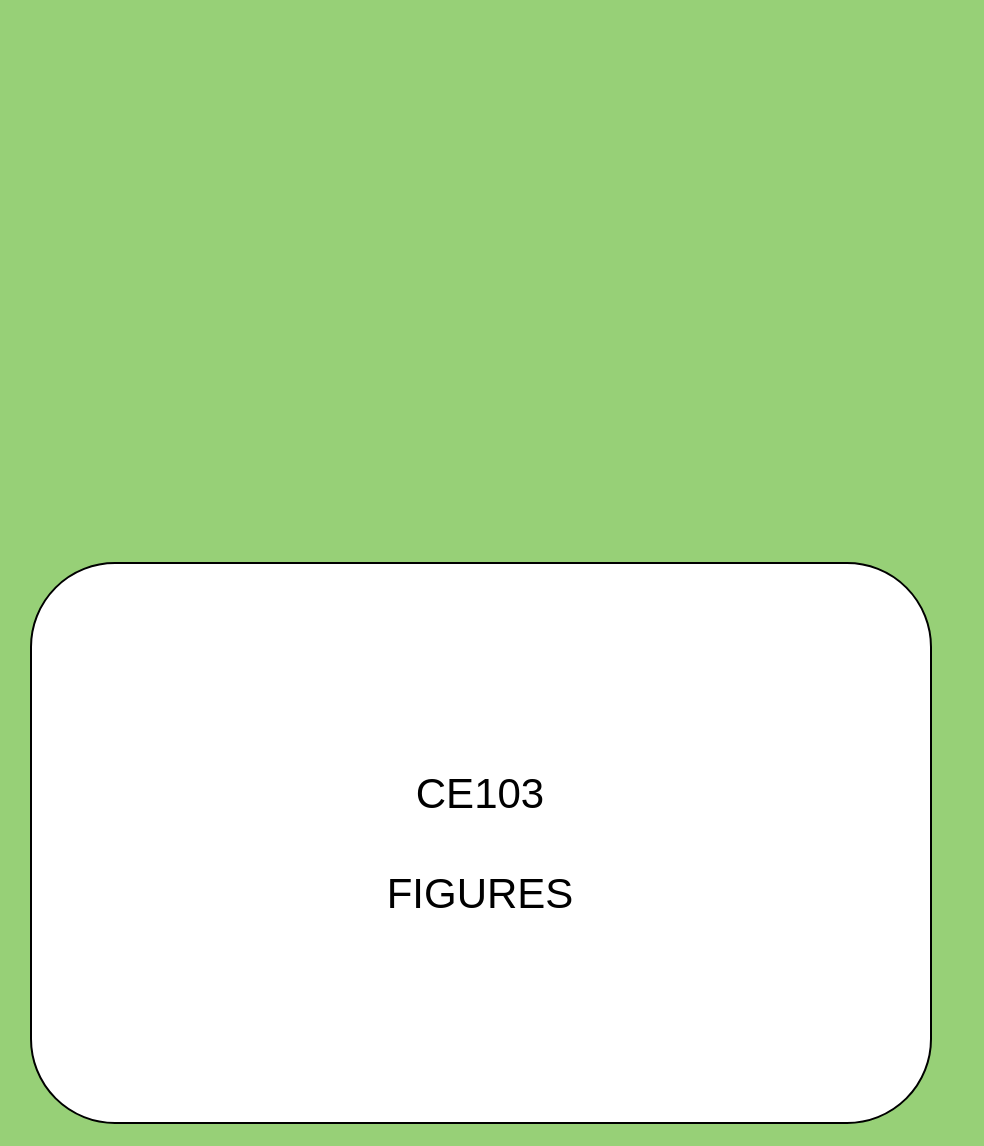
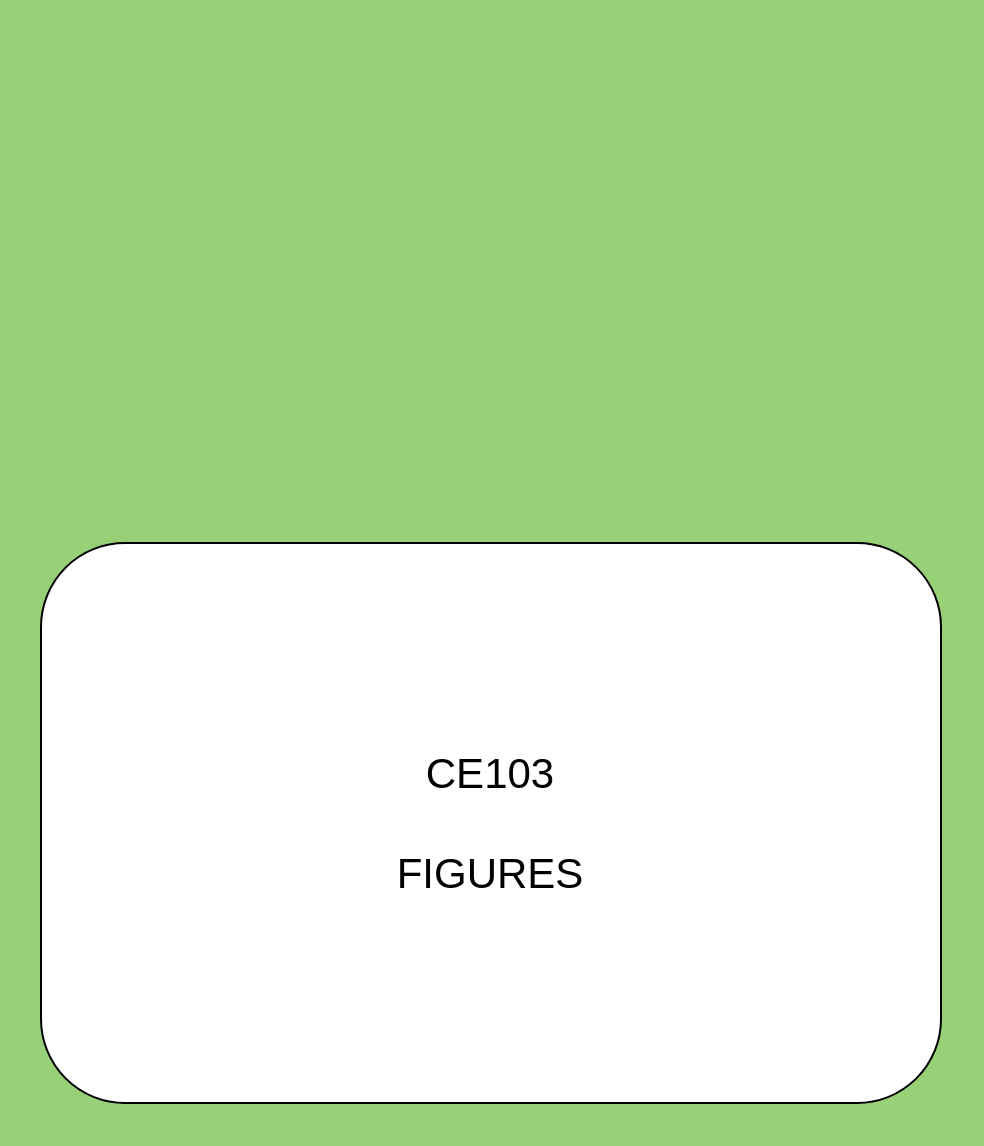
(481, 843) -> (491, 823)
